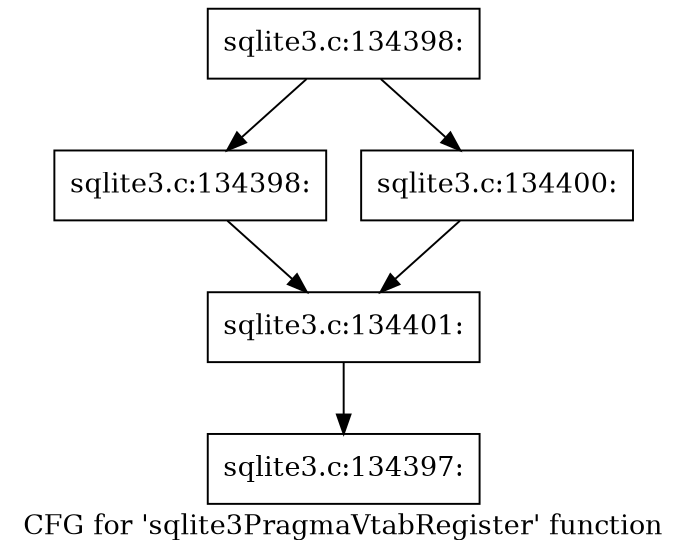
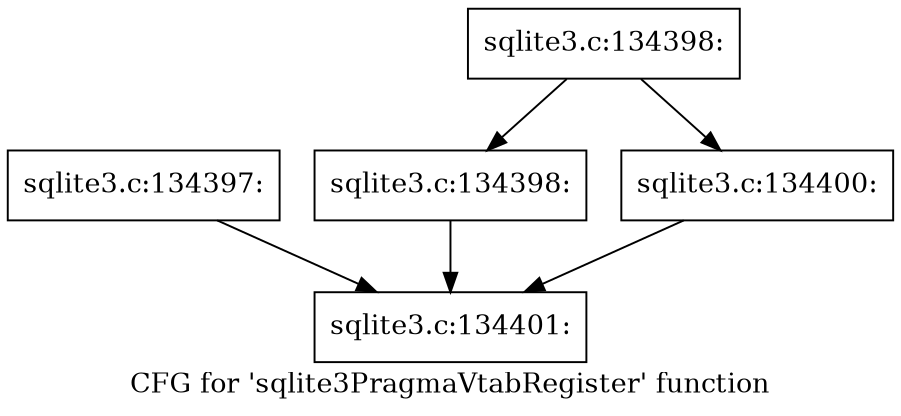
(344, 388) -> (288, 252)
